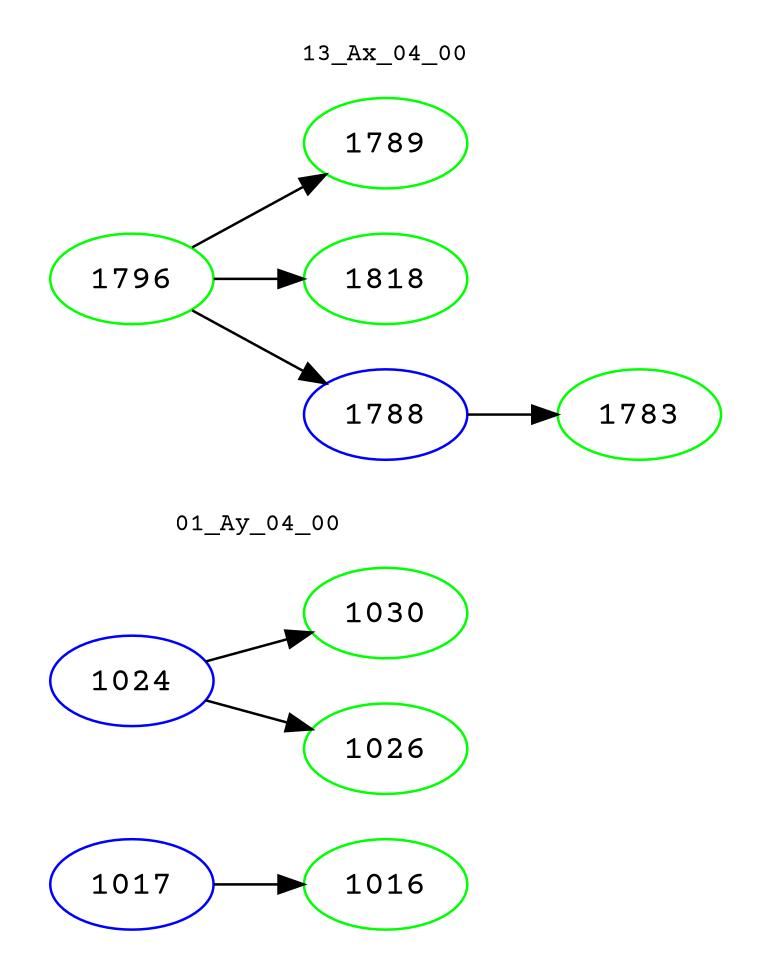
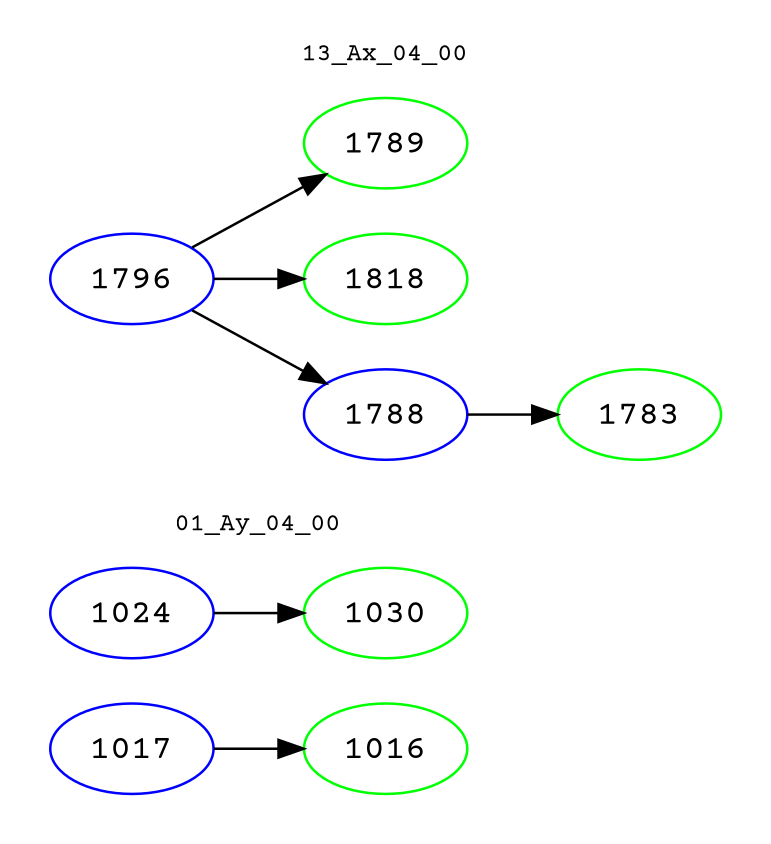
(132, 279) -> (132, 279)
(386, 749) -> none
